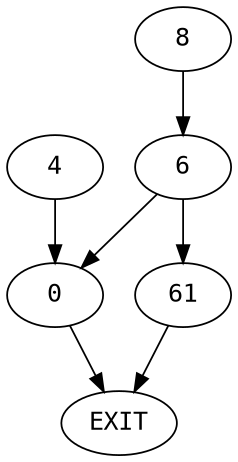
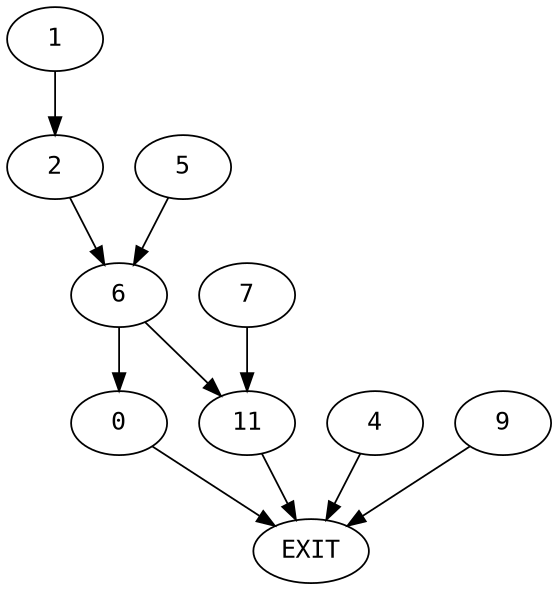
none -> (55, 39)
(183, 39) -> (55, 167)
none -> (183, 167)
(55, 222) -> (347, 479)
(183, 295) -> (247, 423)
none -> (247, 295)
none -> (503, 423)
